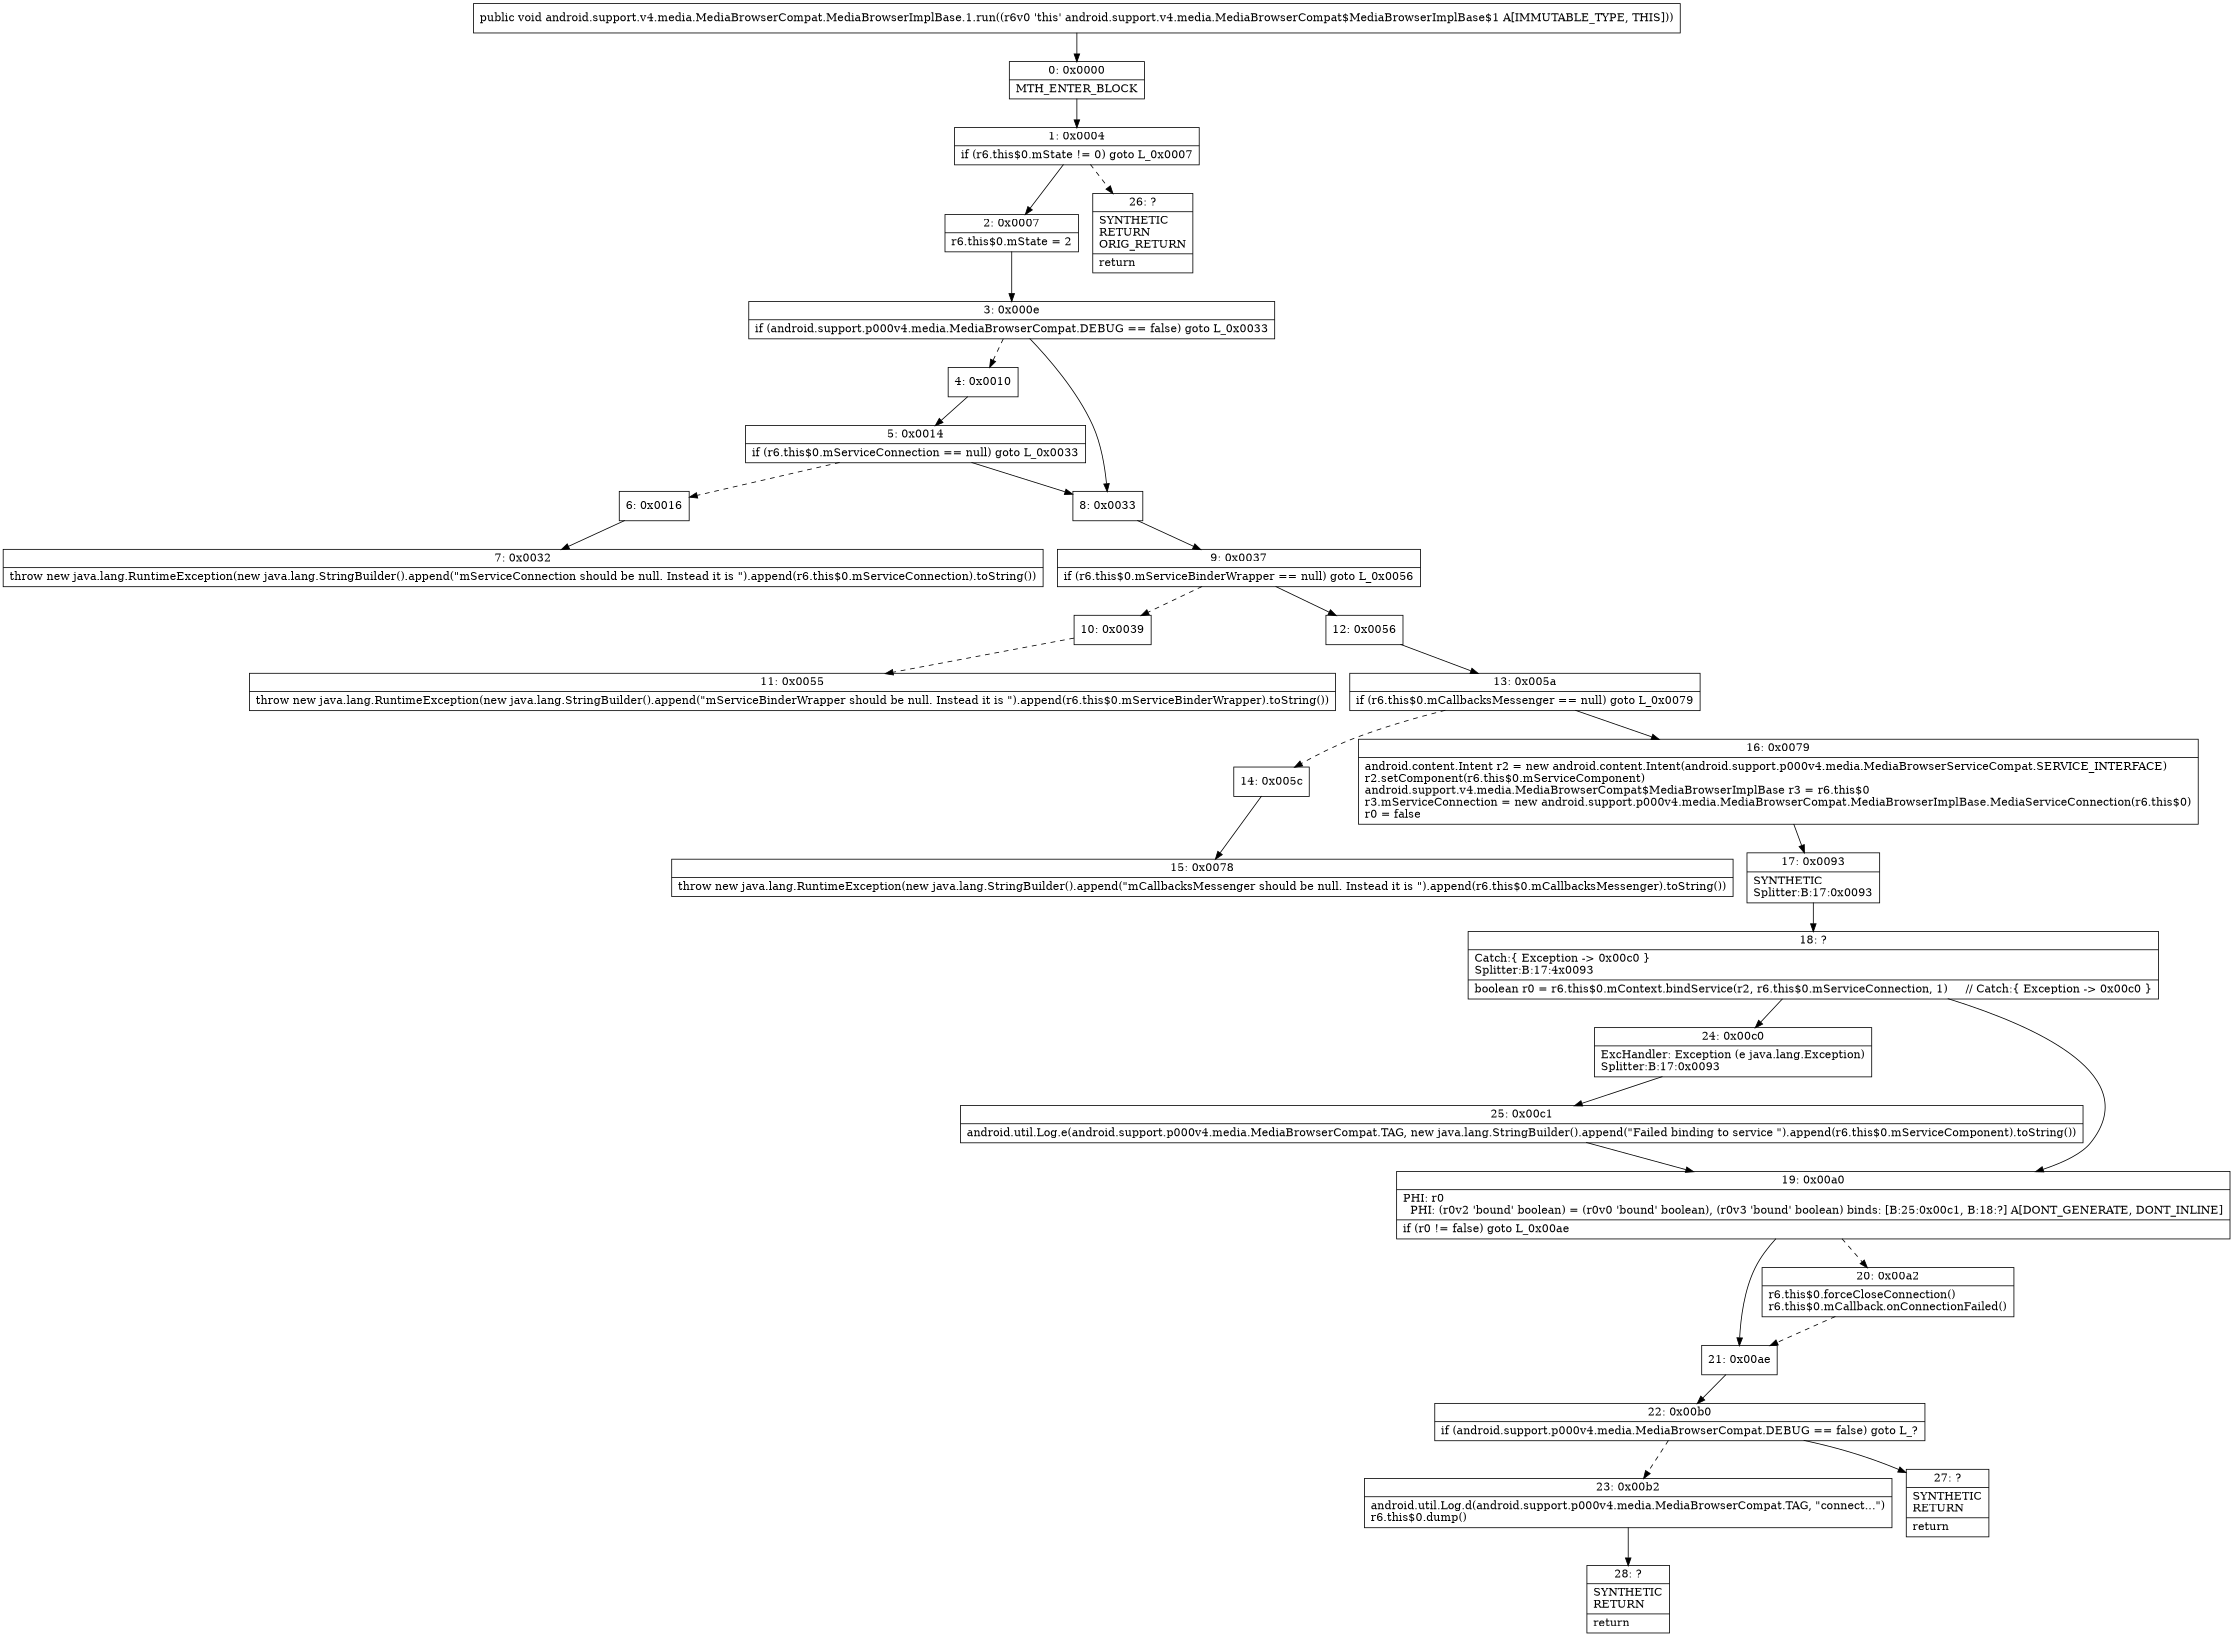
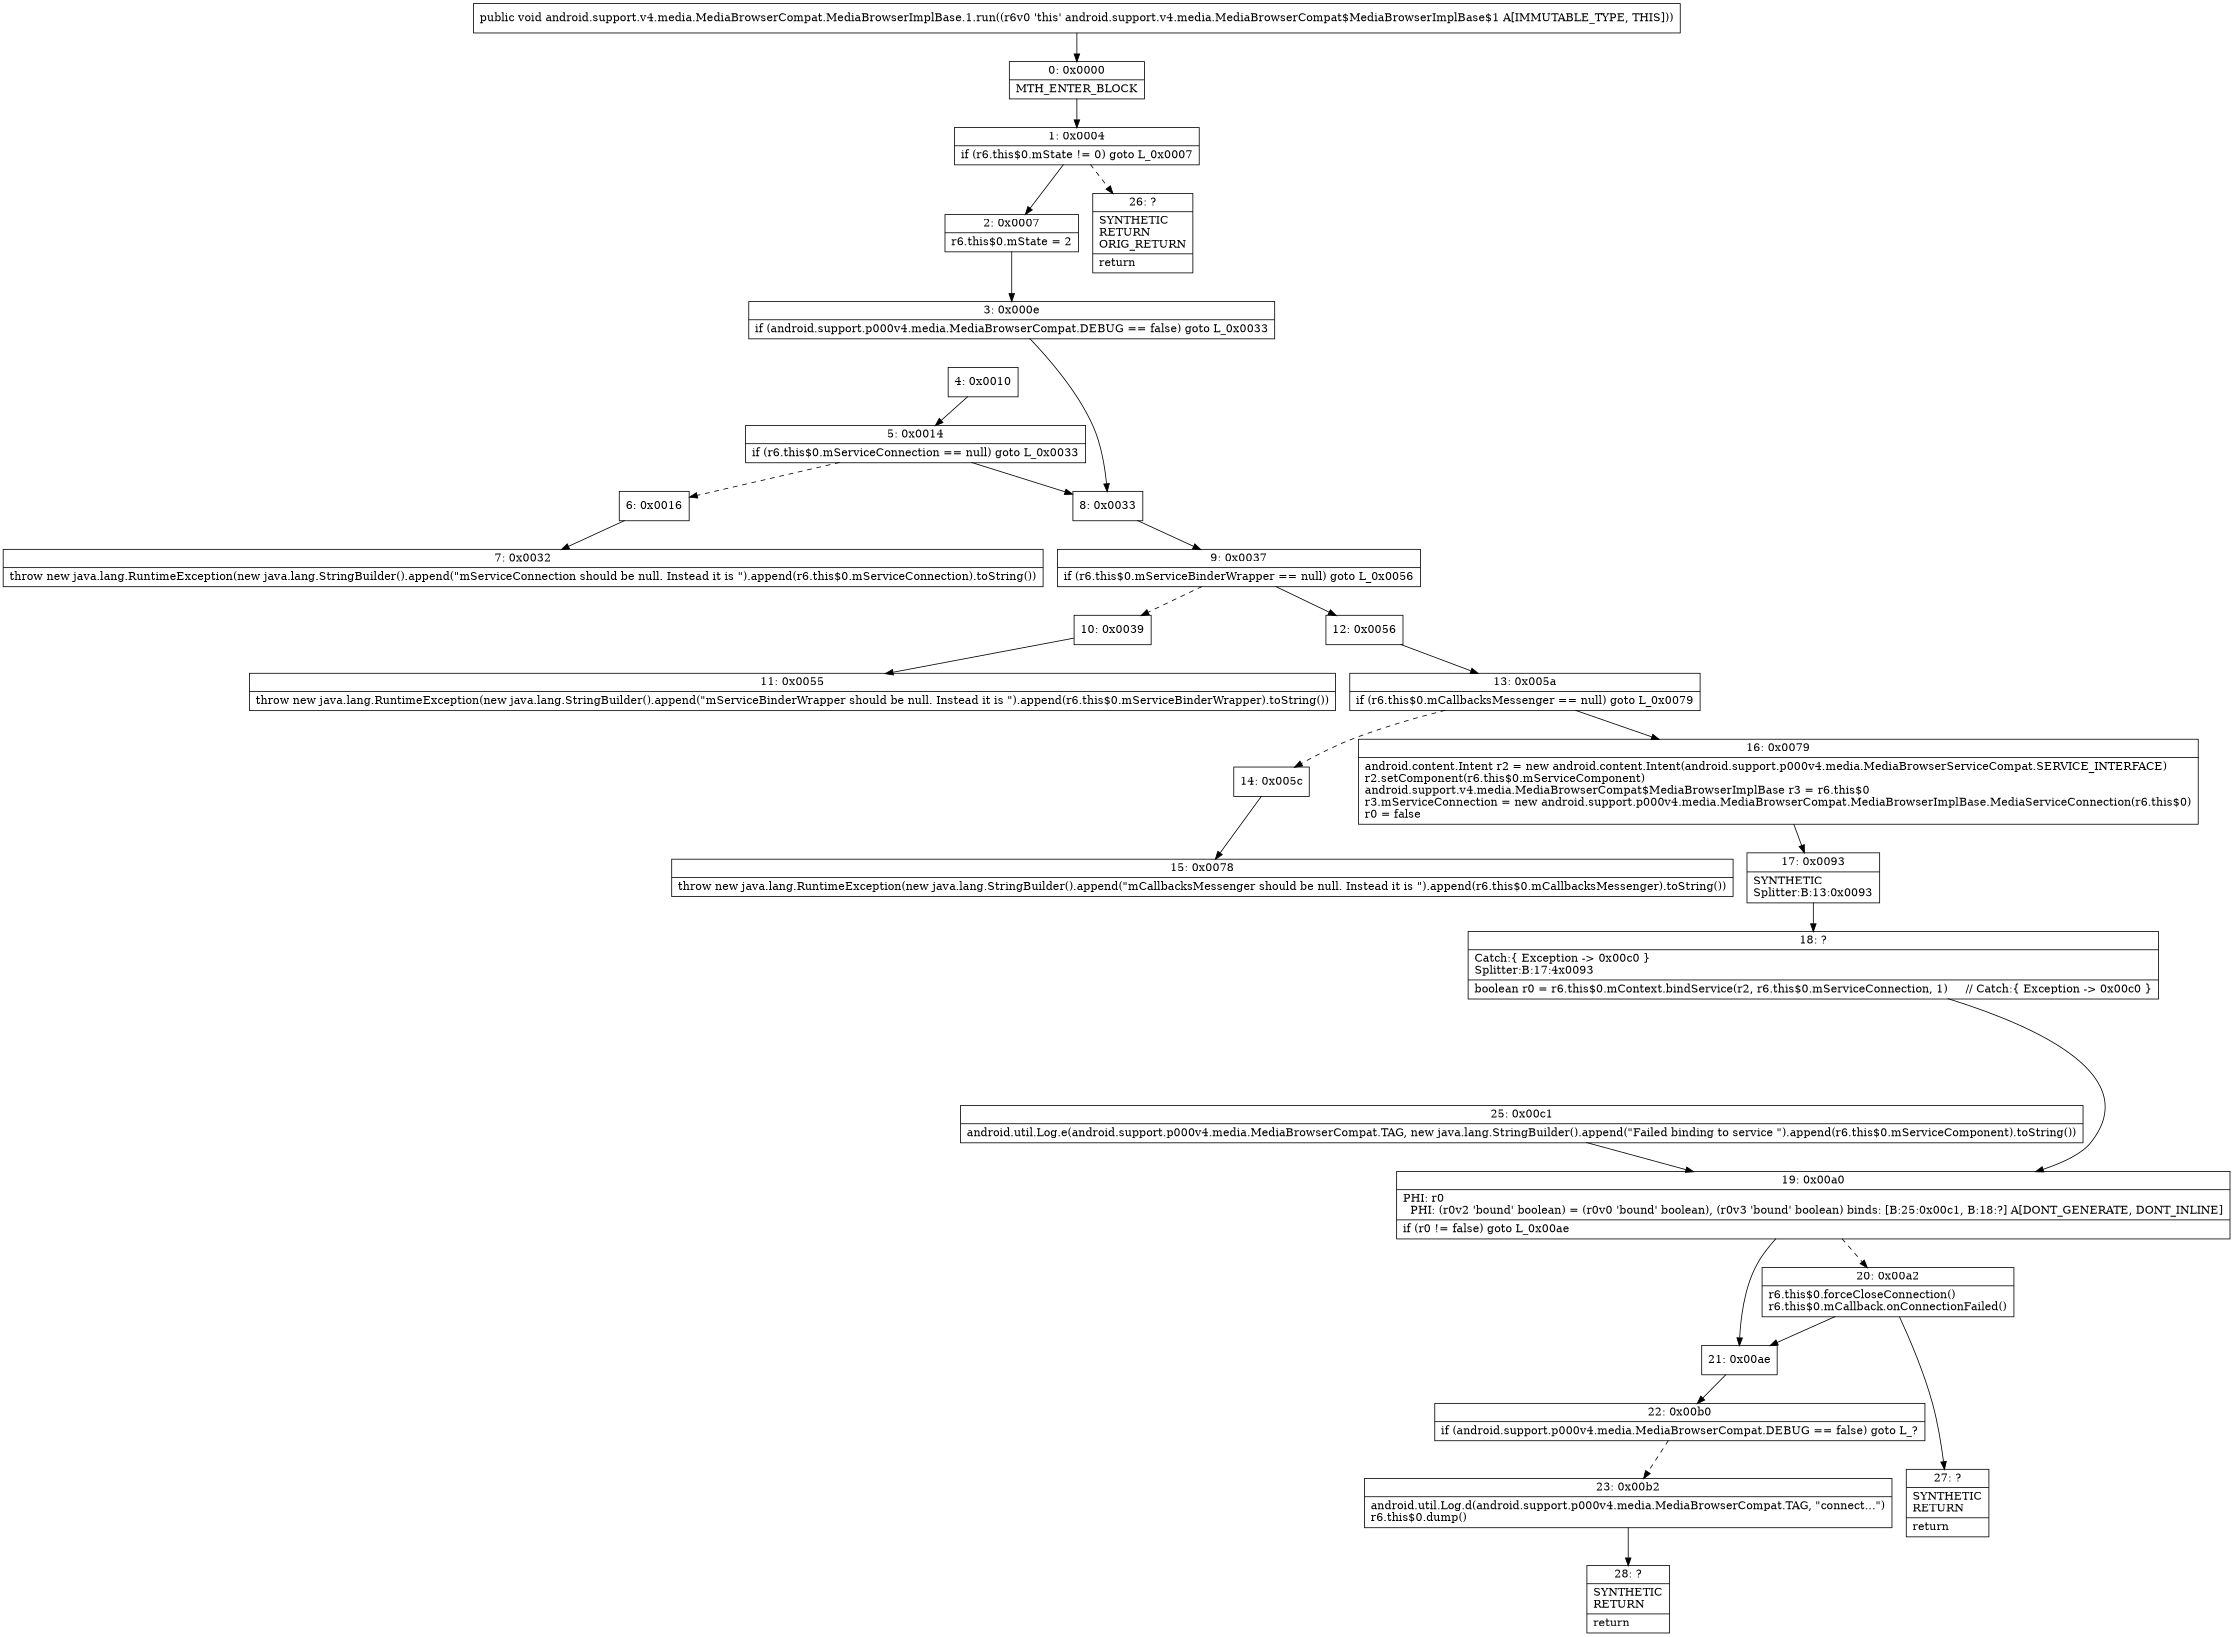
(998, 350) -> none
(984, 655) -> (984, 655)
(1813, 893) -> (1813, 893)
(1733, 1052) -> none
(1806, 1329) -> (1806, 1329)
(1852, 1453) -> (1928, 1387)
